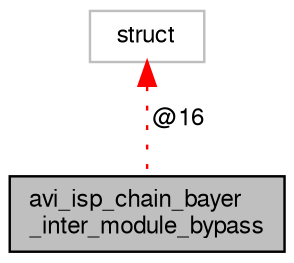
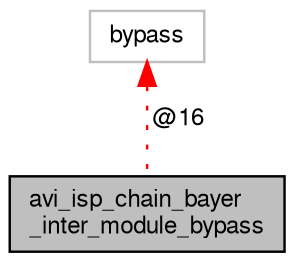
(147, 36) -> (147, 36)
